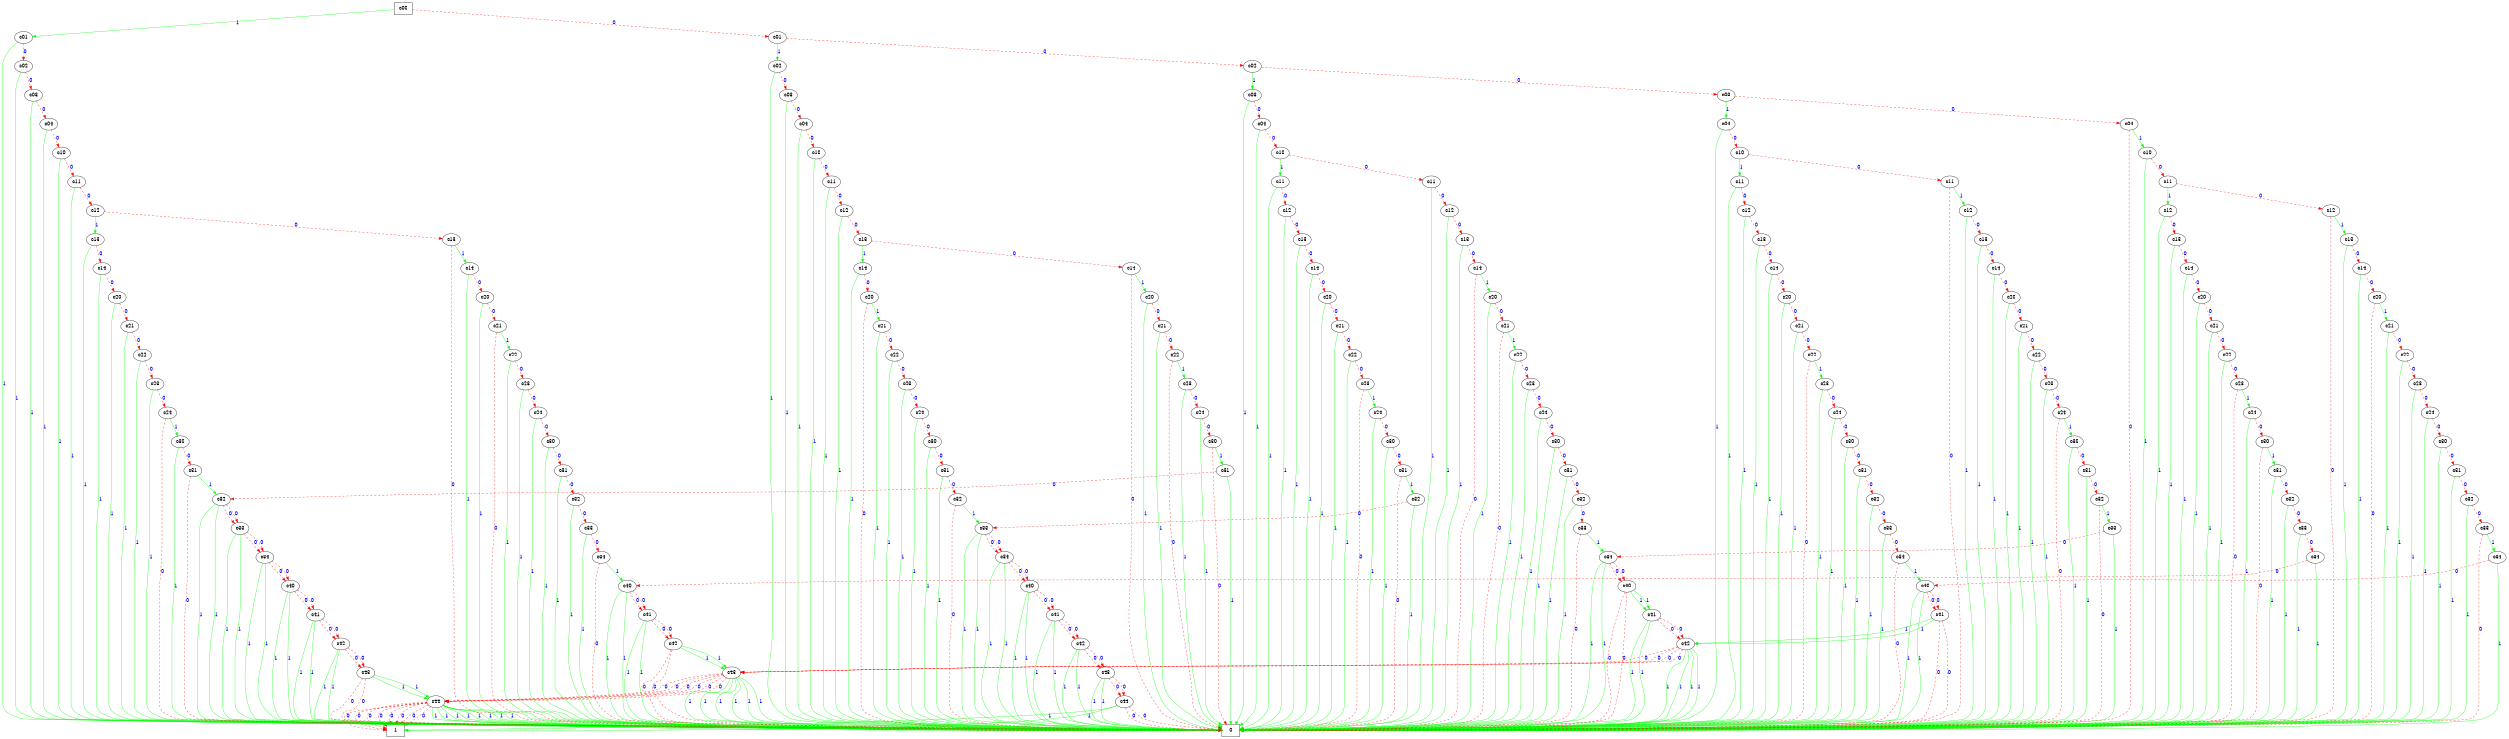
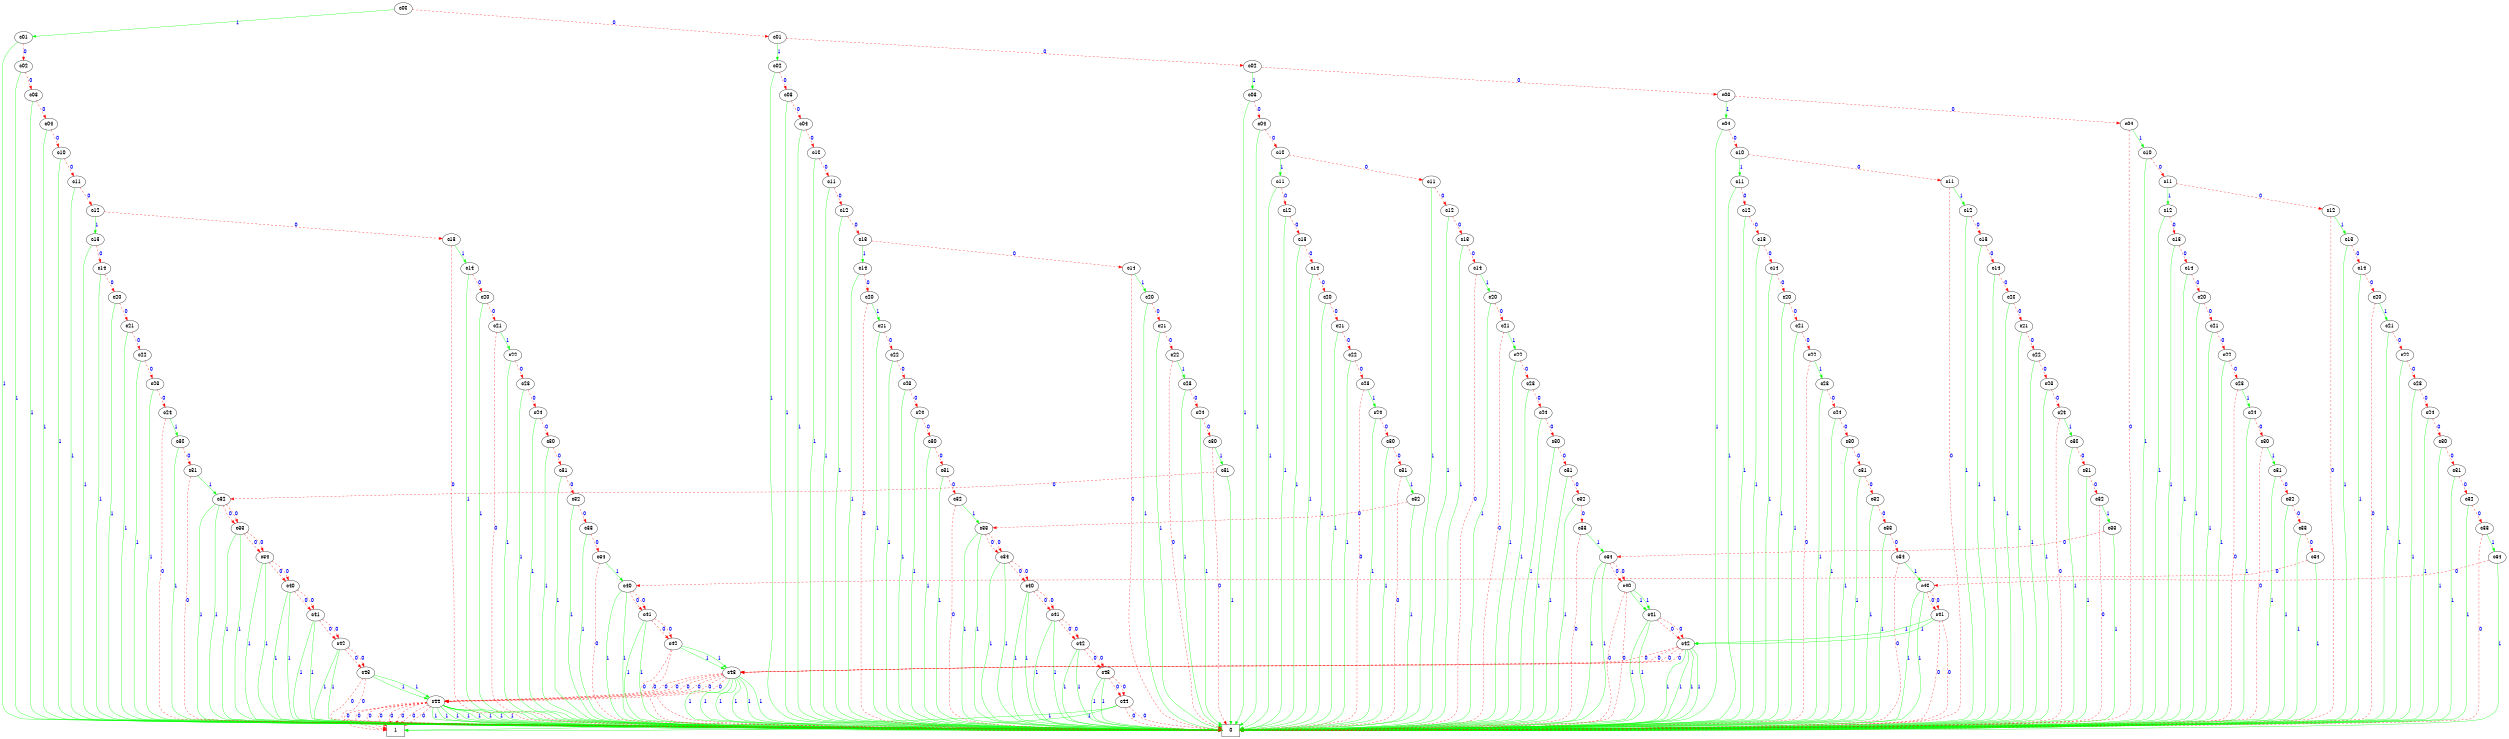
(403, 9) -> (403, 9)
